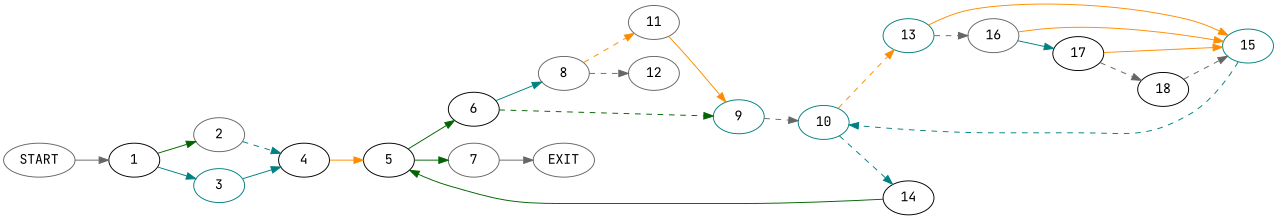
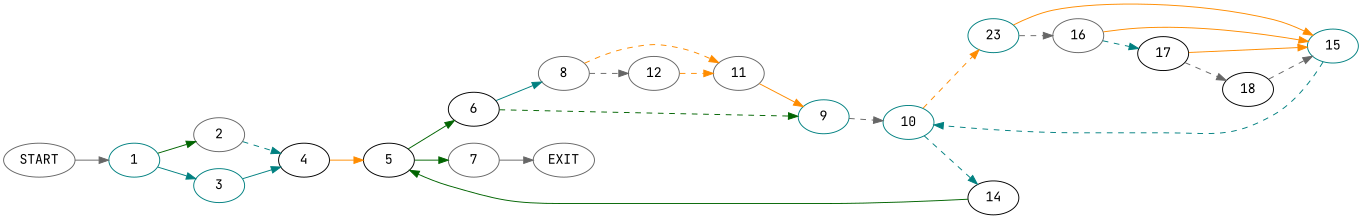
(909, 36) -> (993, 36)
(1031, 44) -> (1116, 44)
none -> (692, 73)
(134, 160) -> (134, 160)
